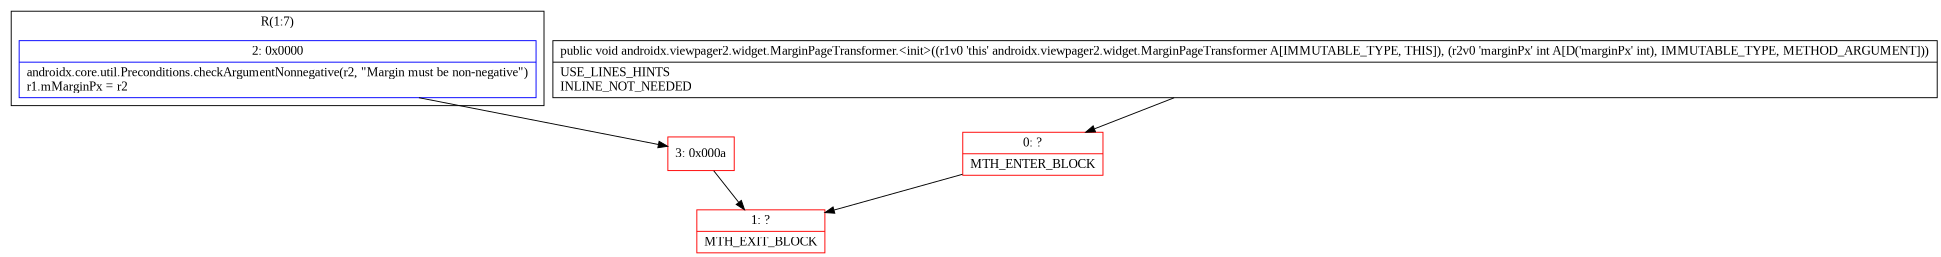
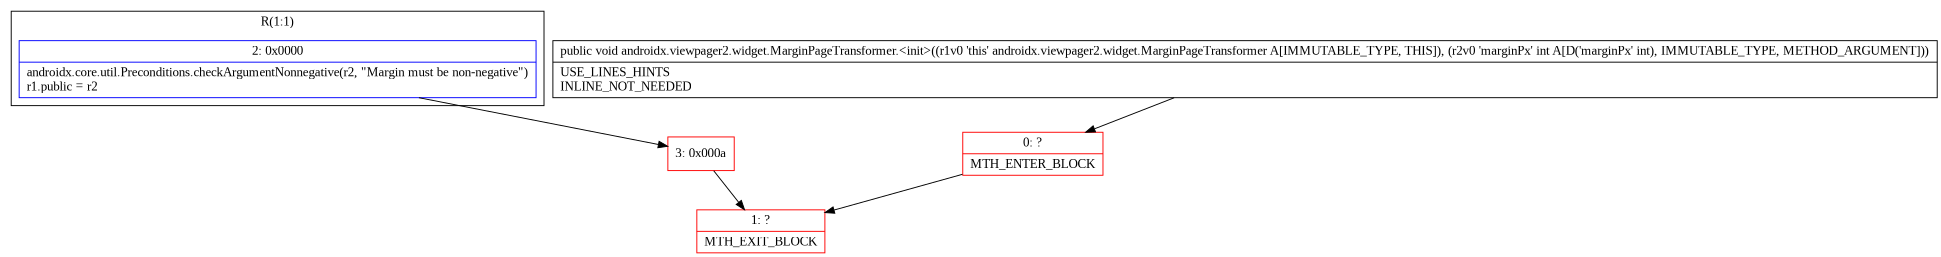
(278, 22) -> (278, 22)
(78, 86) -> (62, 86)
